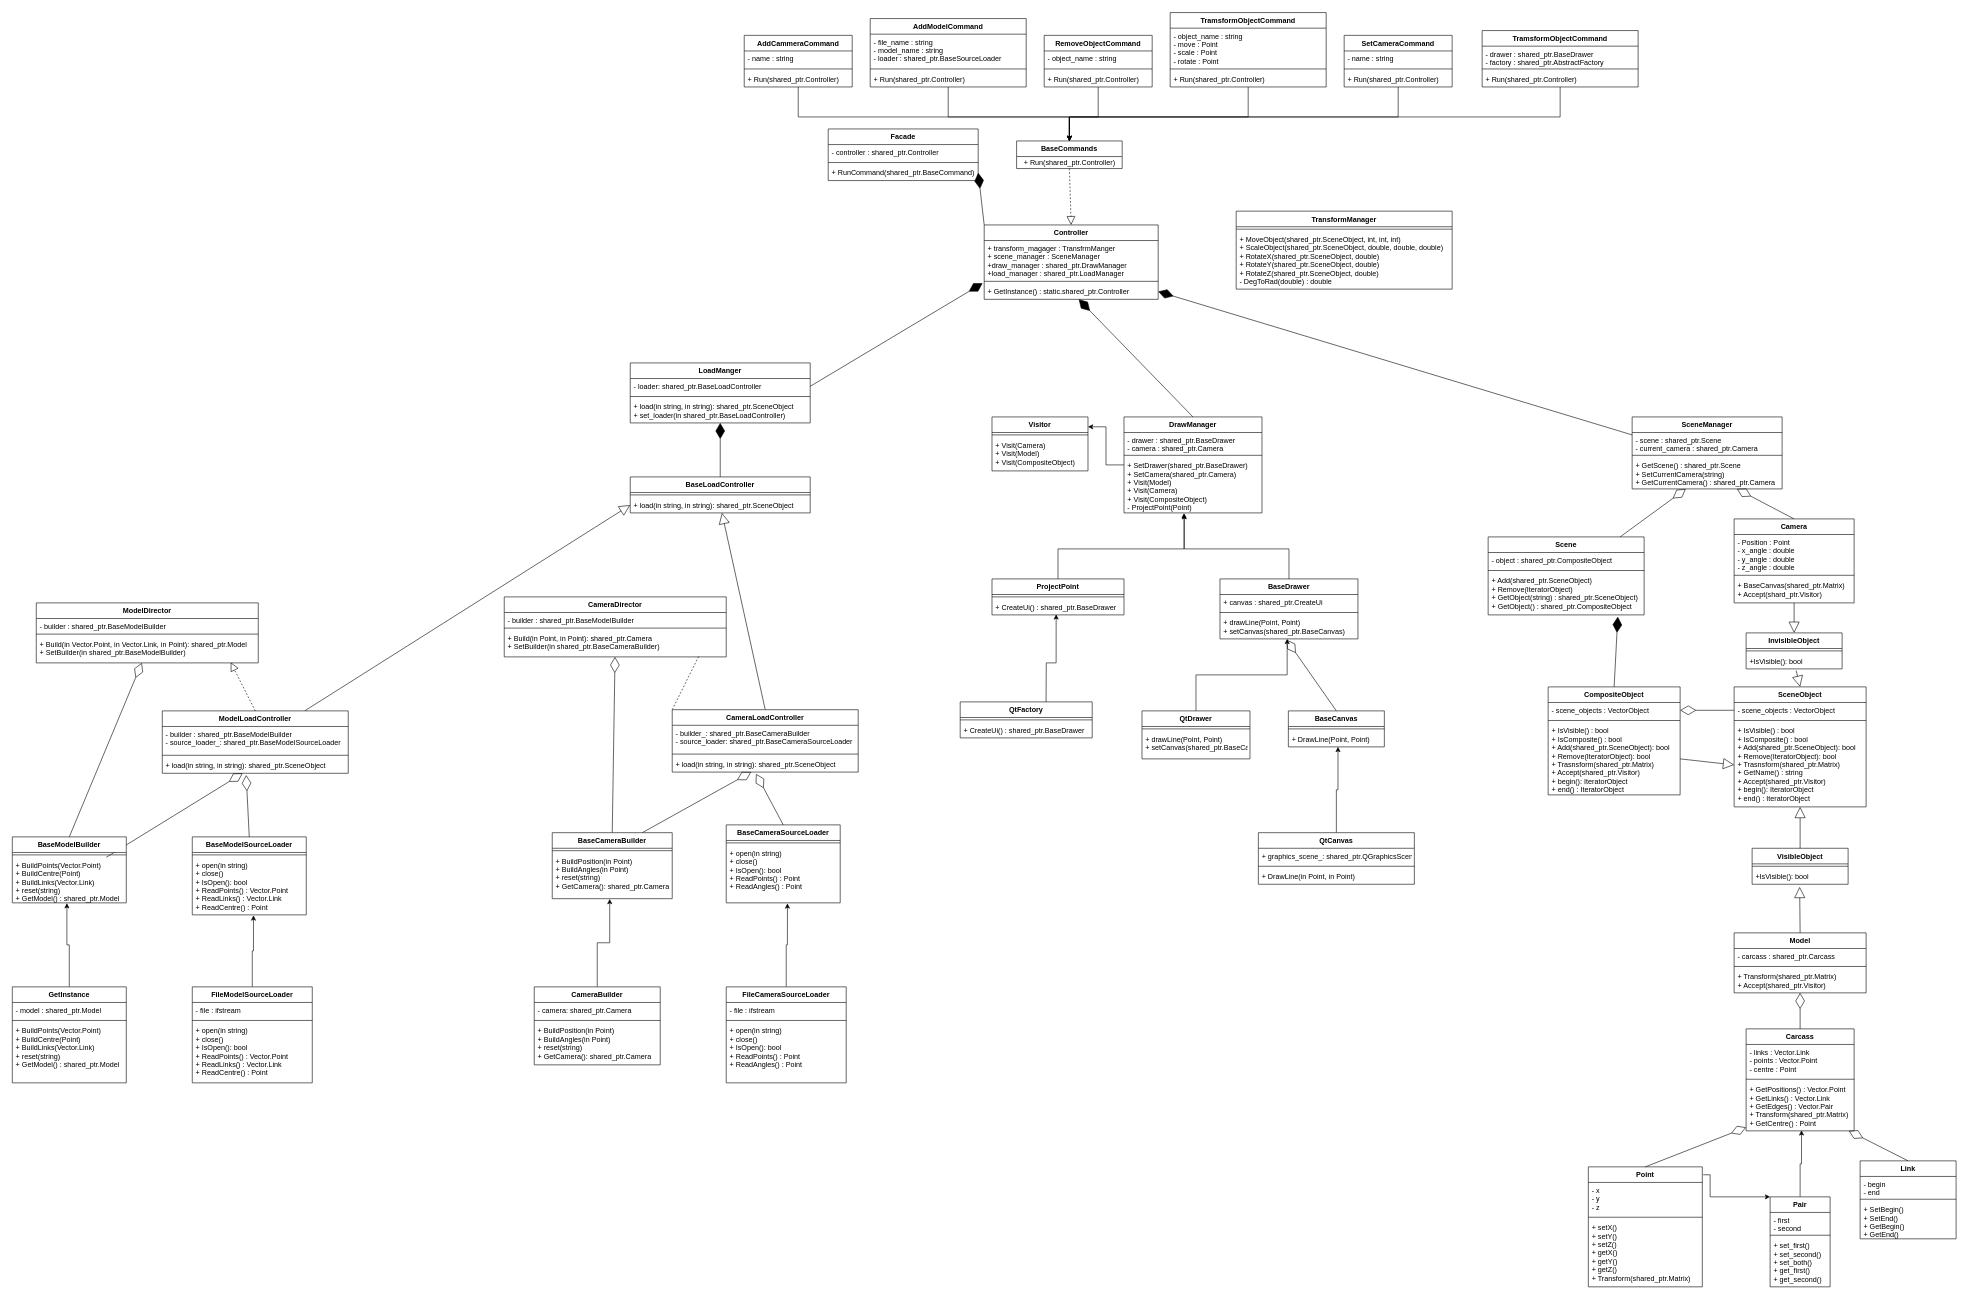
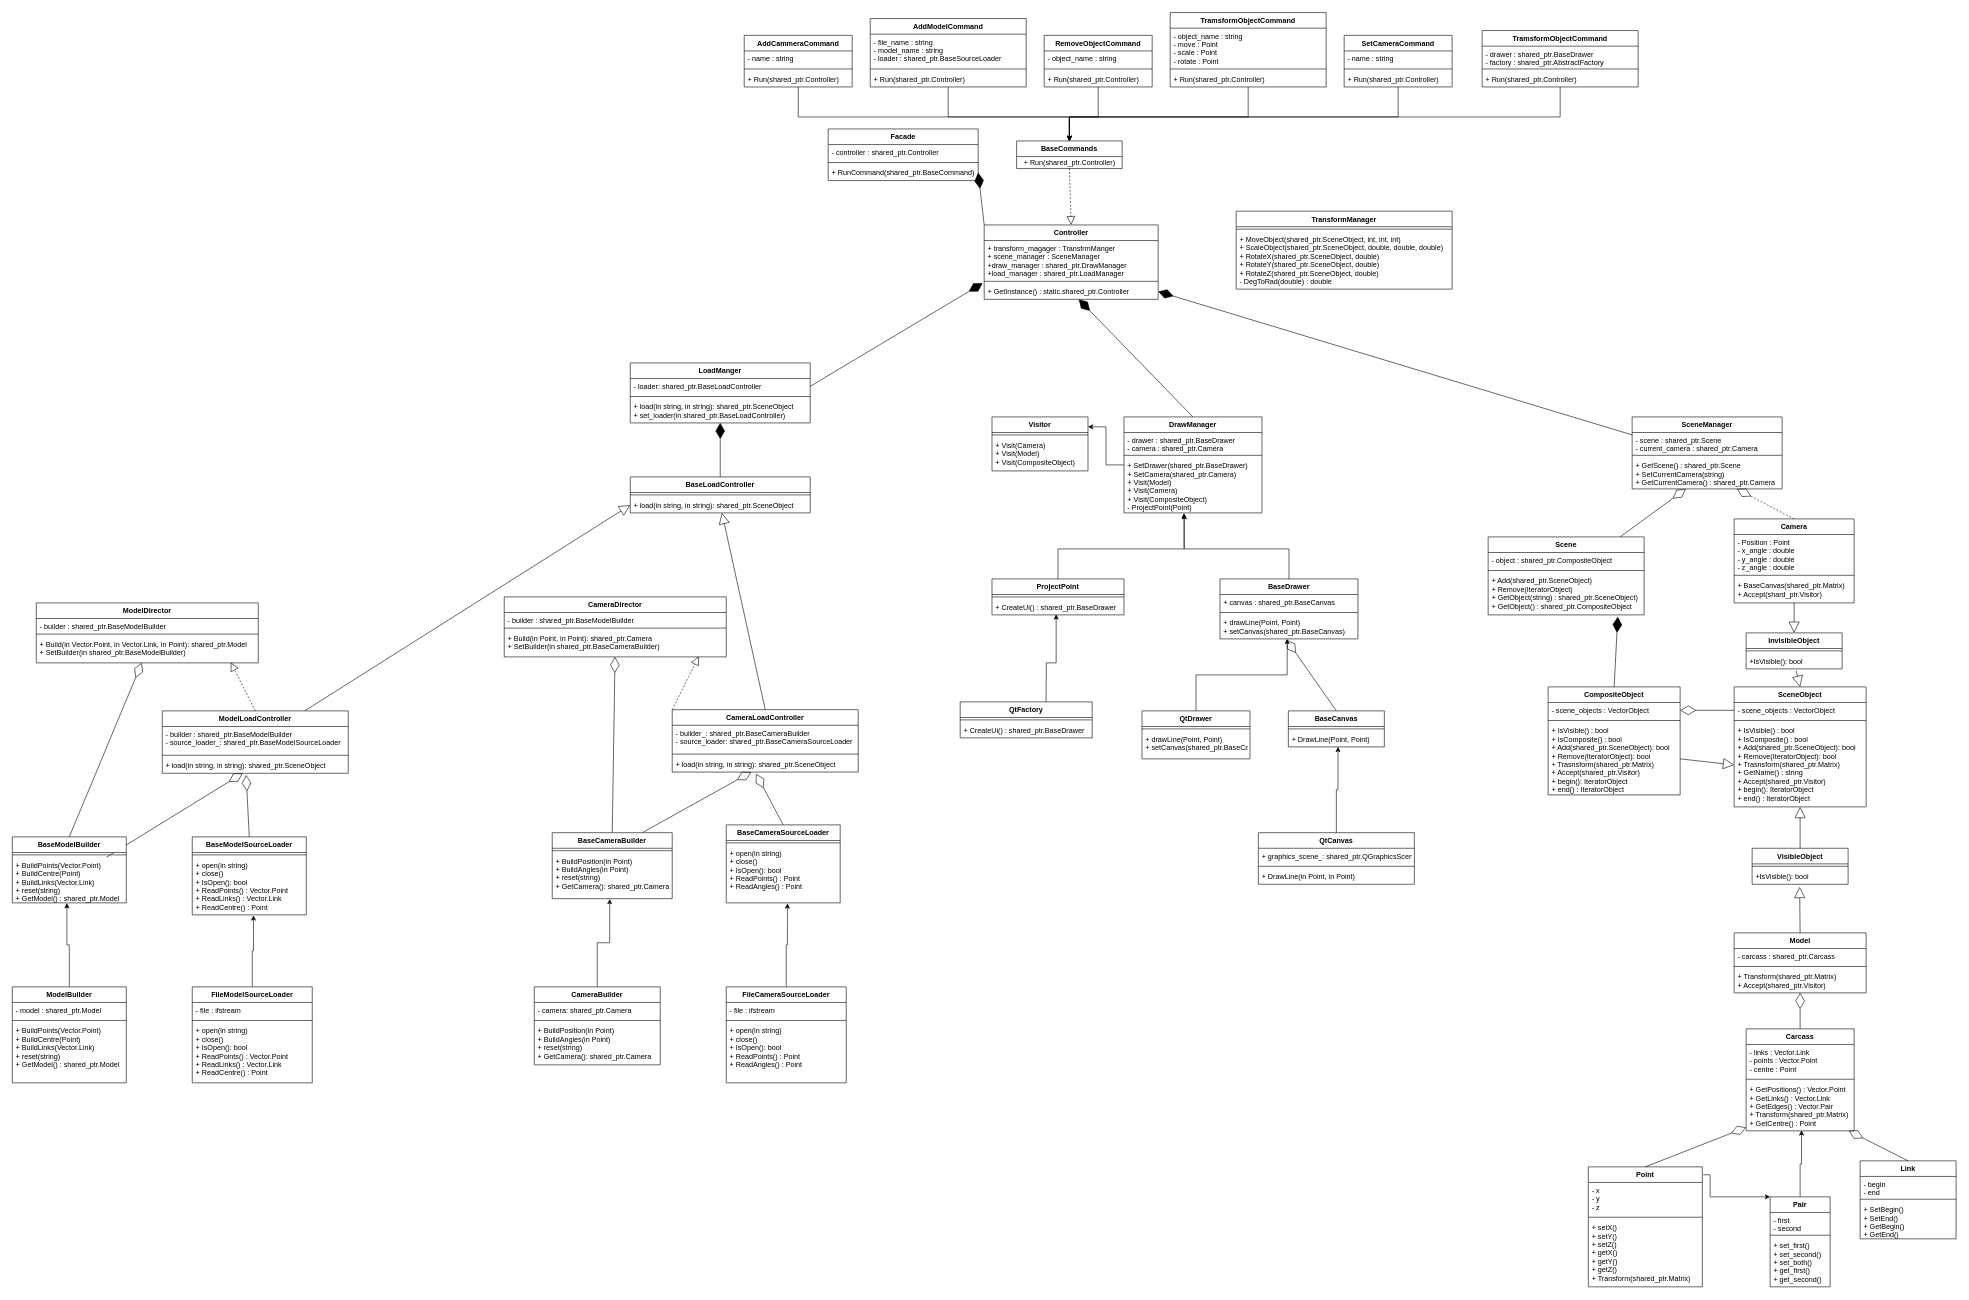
(1772, 507) -> (1772, 507)
(1278, 602) -> (1283, 602)
(696, 663) -> (694, 666)
(69, 995) -> (69, 995)
